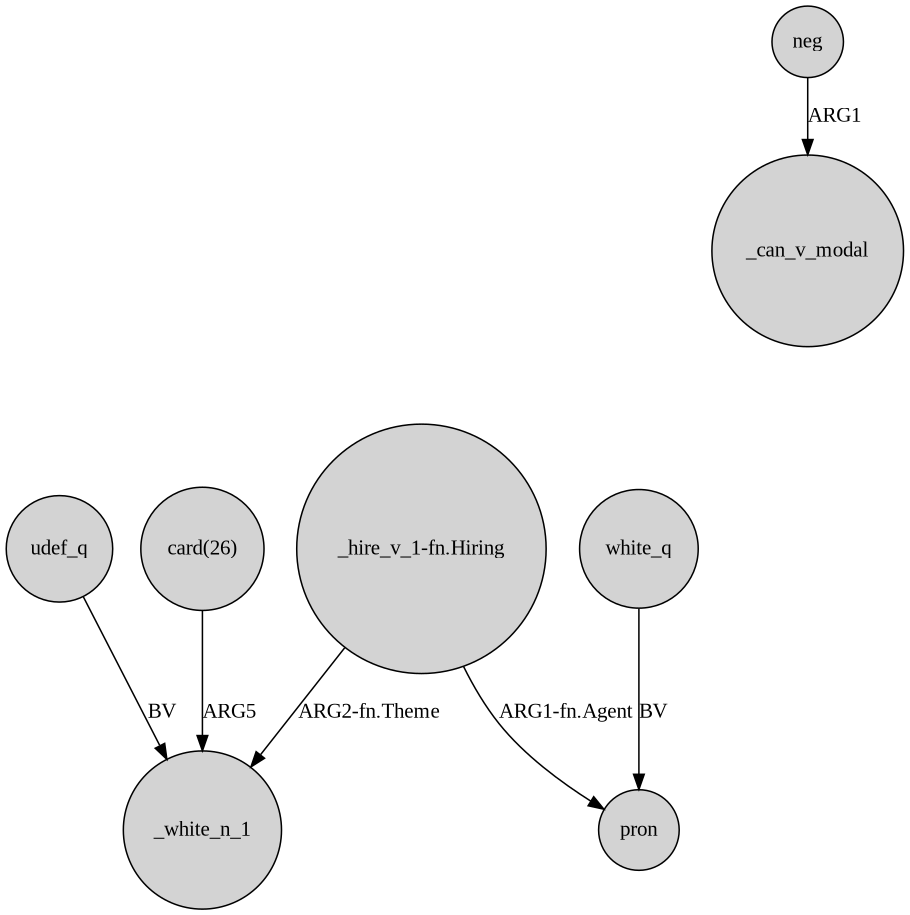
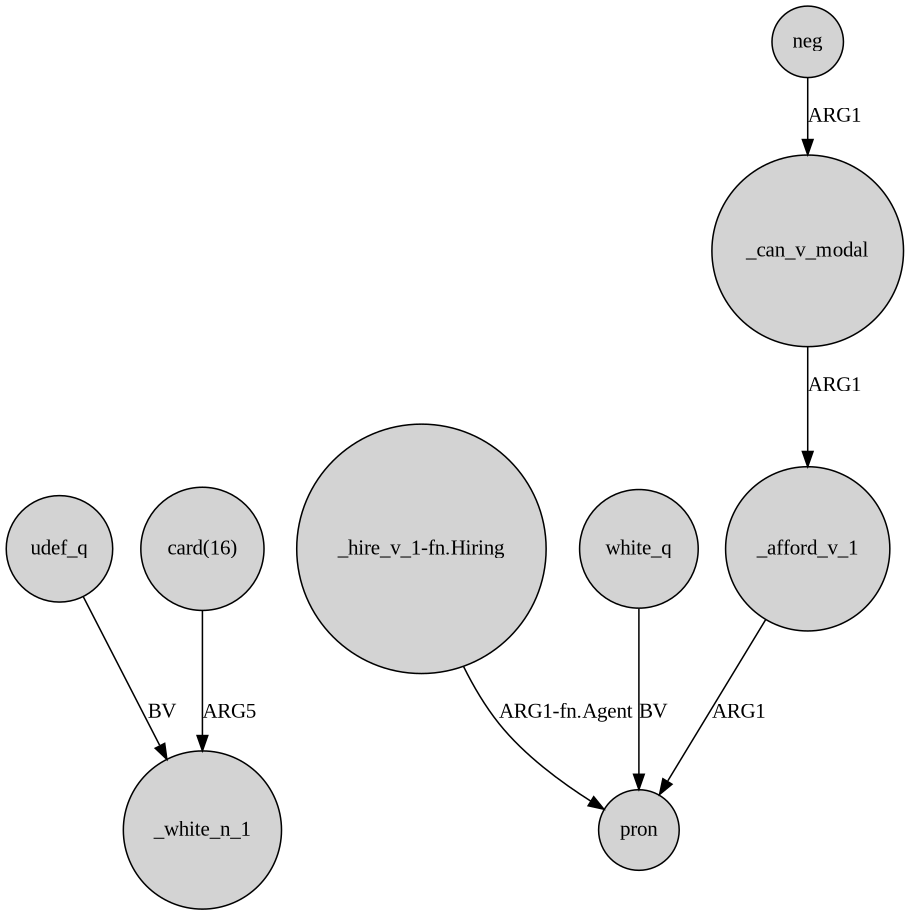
(202, 549) -> (202, 549)
none -> (808, 549)
(303, 701) -> none
